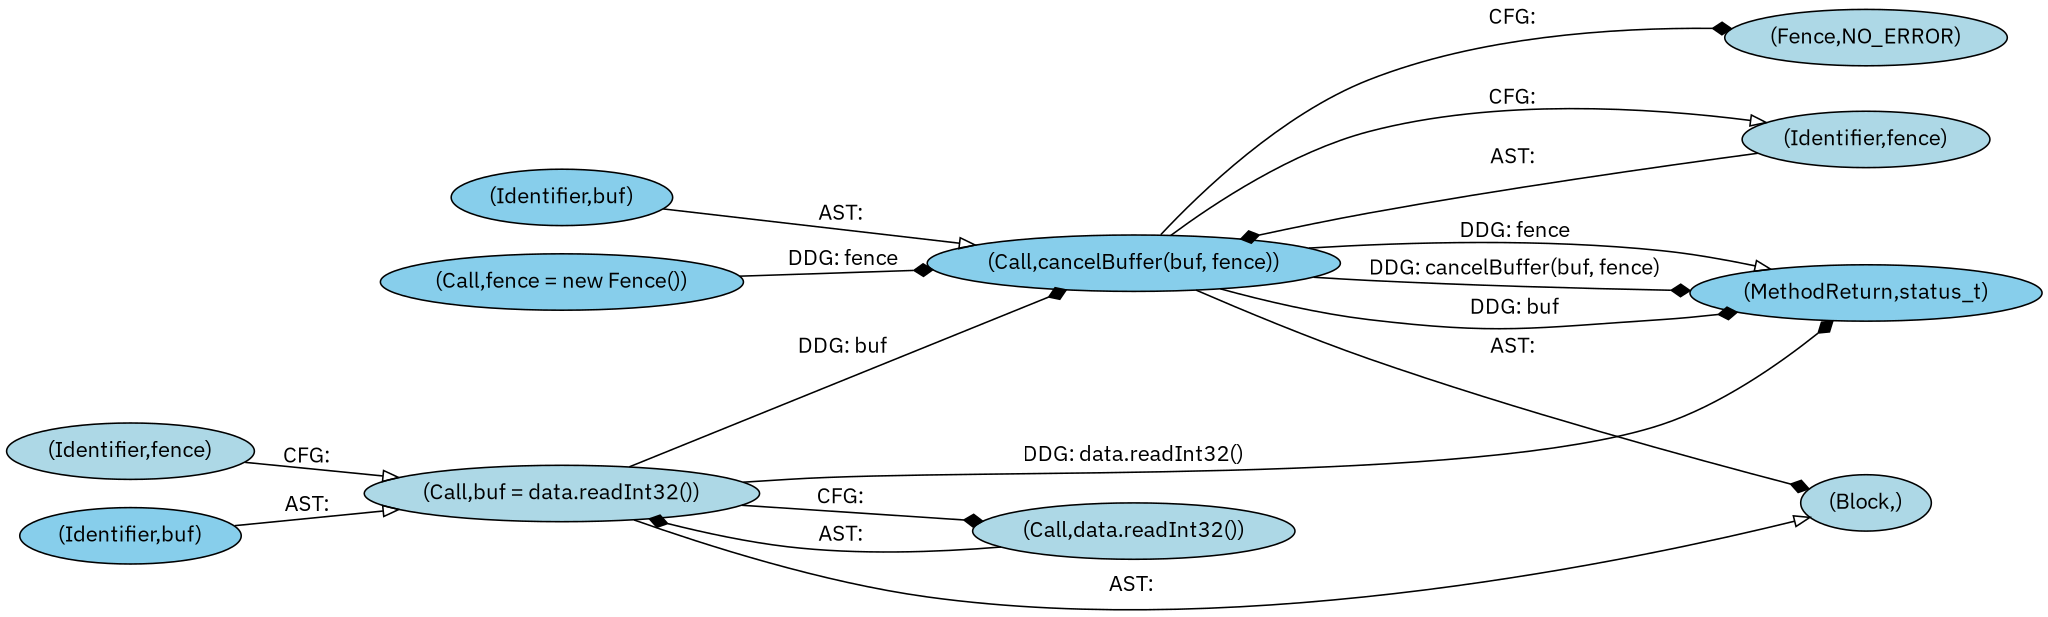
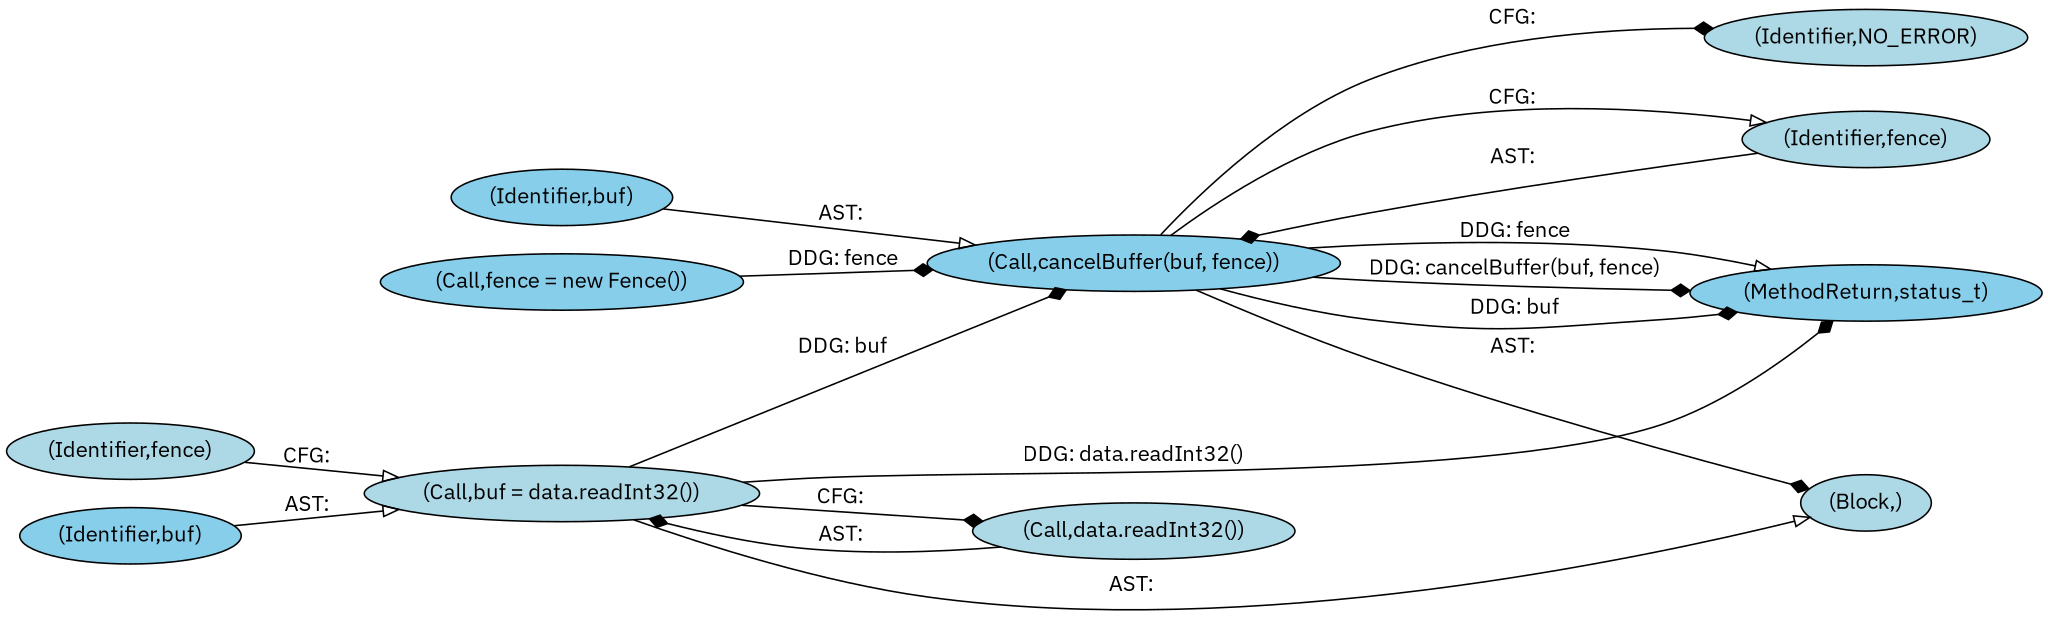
(1866, 38) -> (1866, 38)
